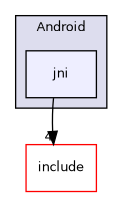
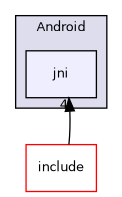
(52, 116) -> (70, 128)
